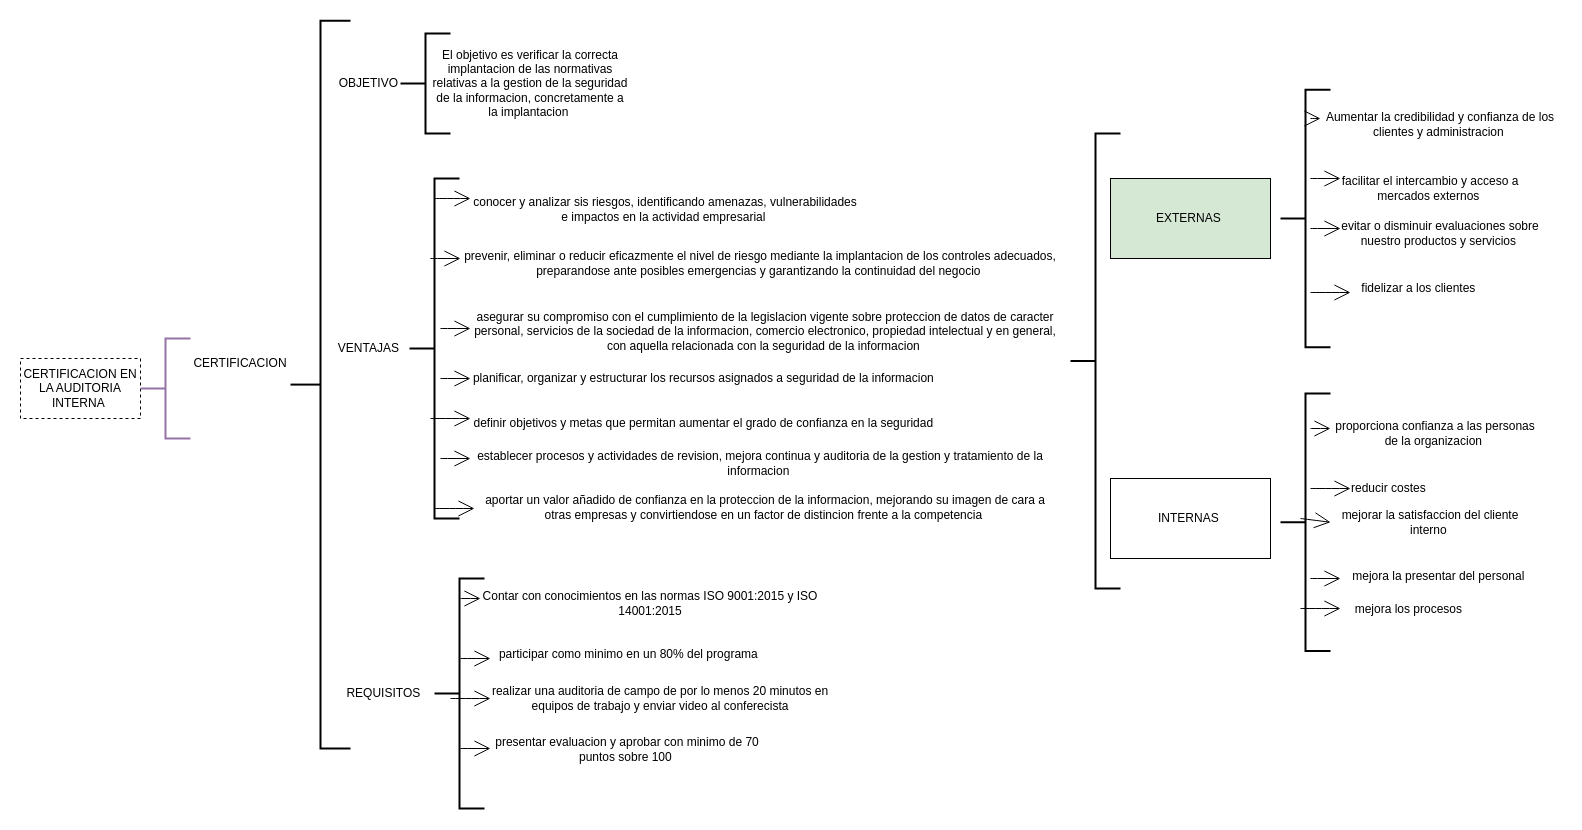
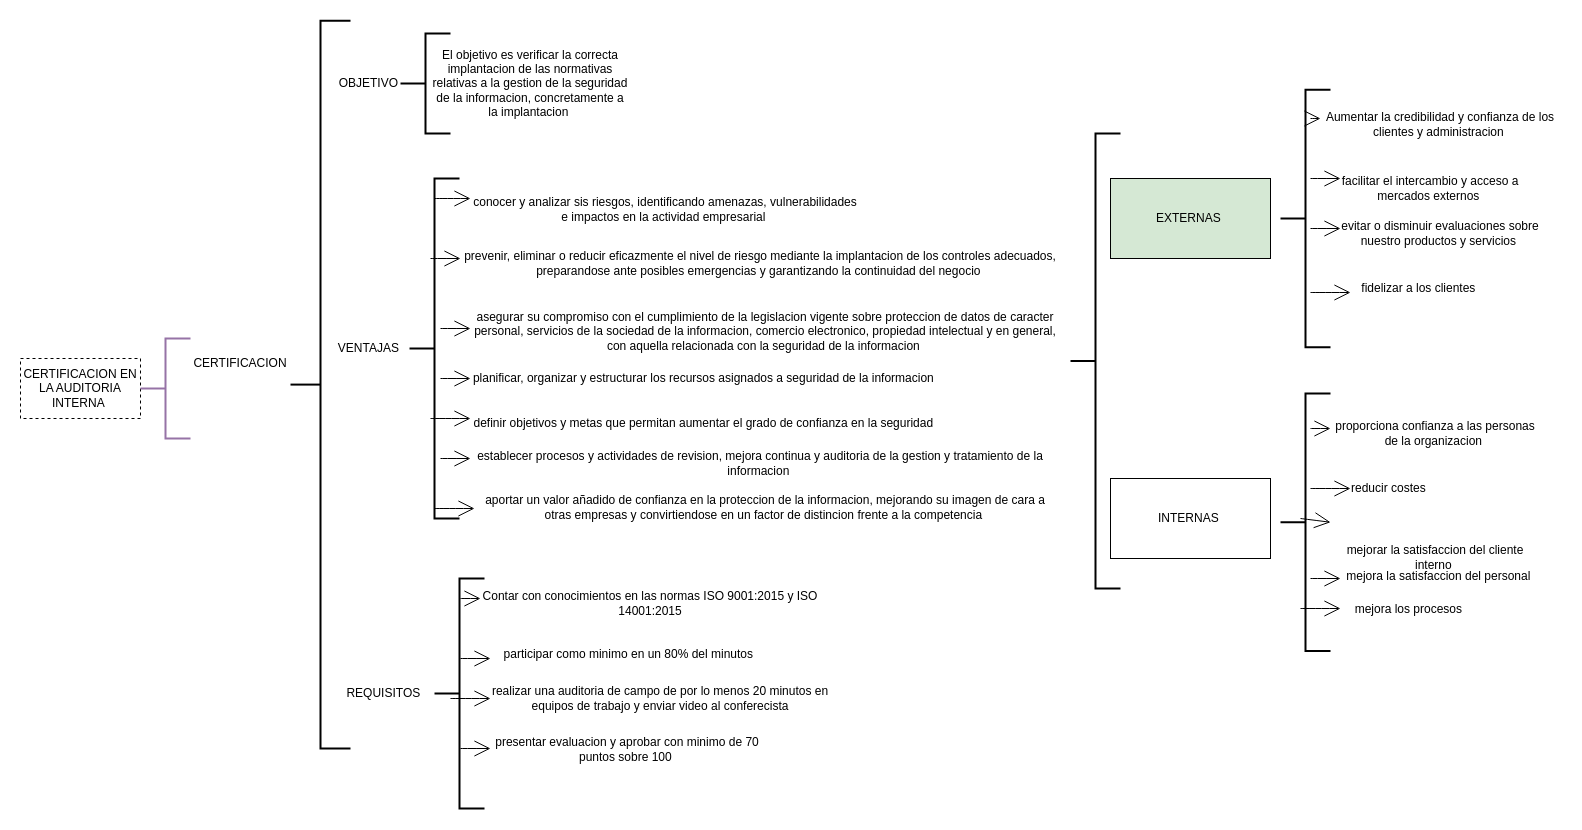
(1431, 522) -> (1436, 557)
(1441, 577) -> (1441, 577)
(631, 655) -> (631, 655)
